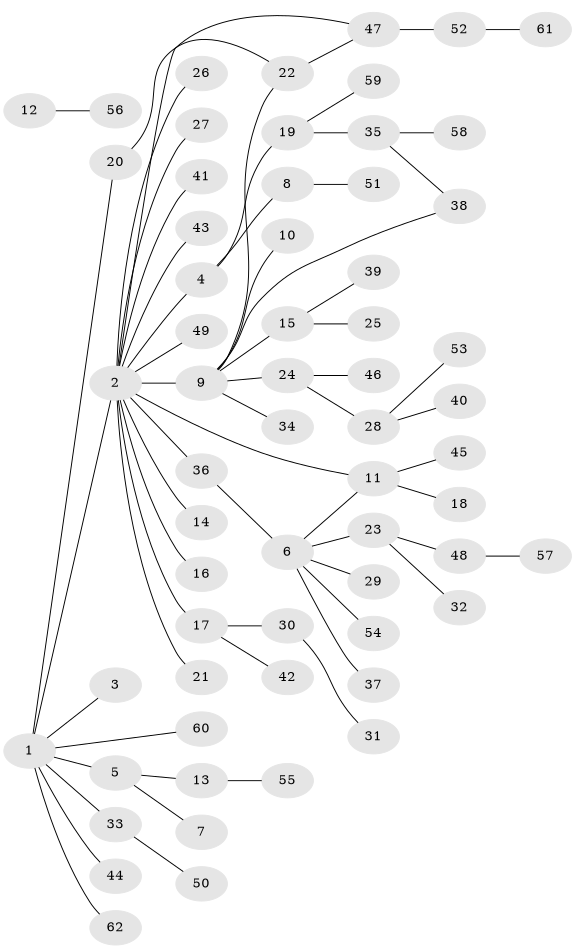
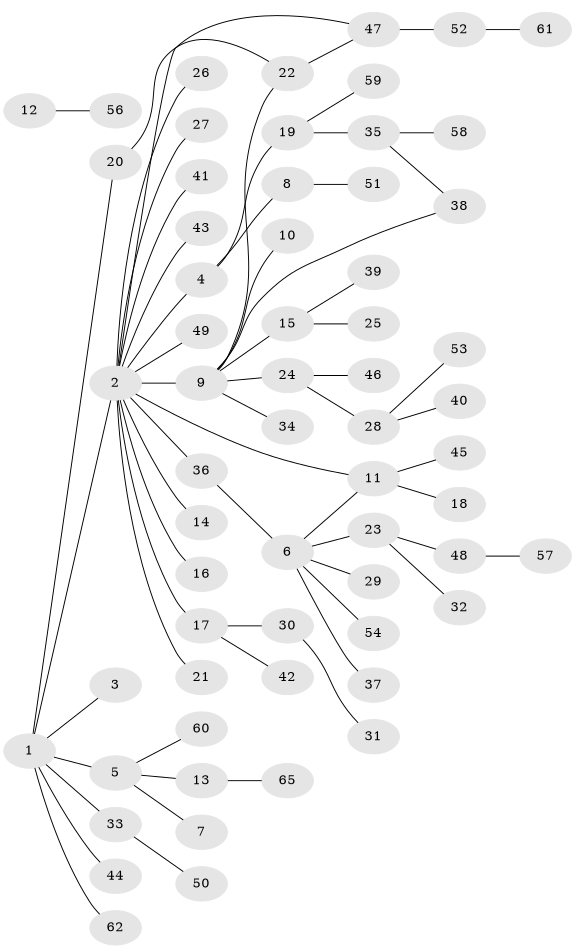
(116, 740) -> (159, 751)
(288, 781) -> (288, 781)
